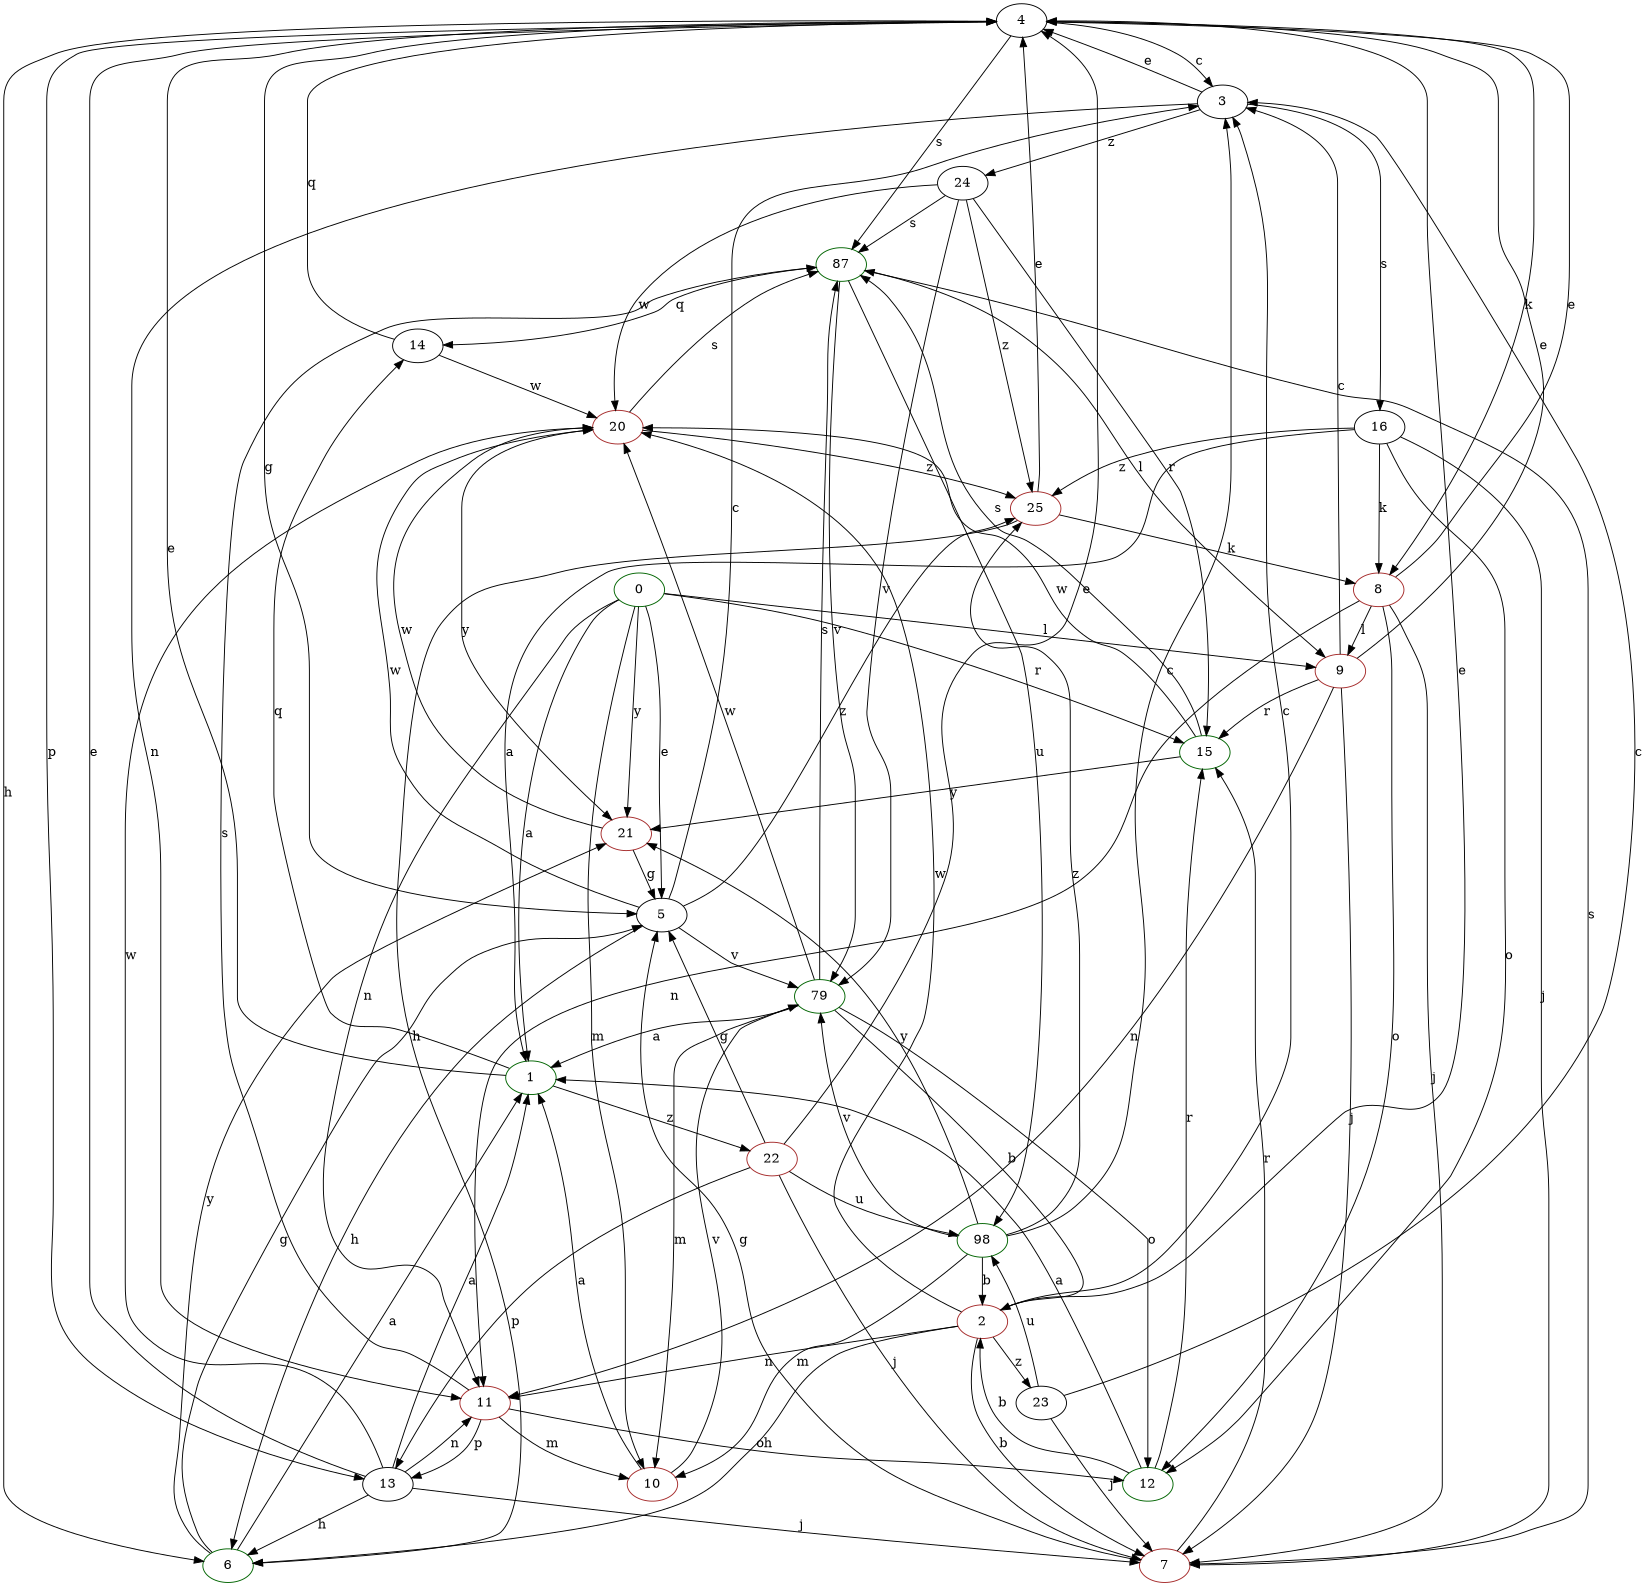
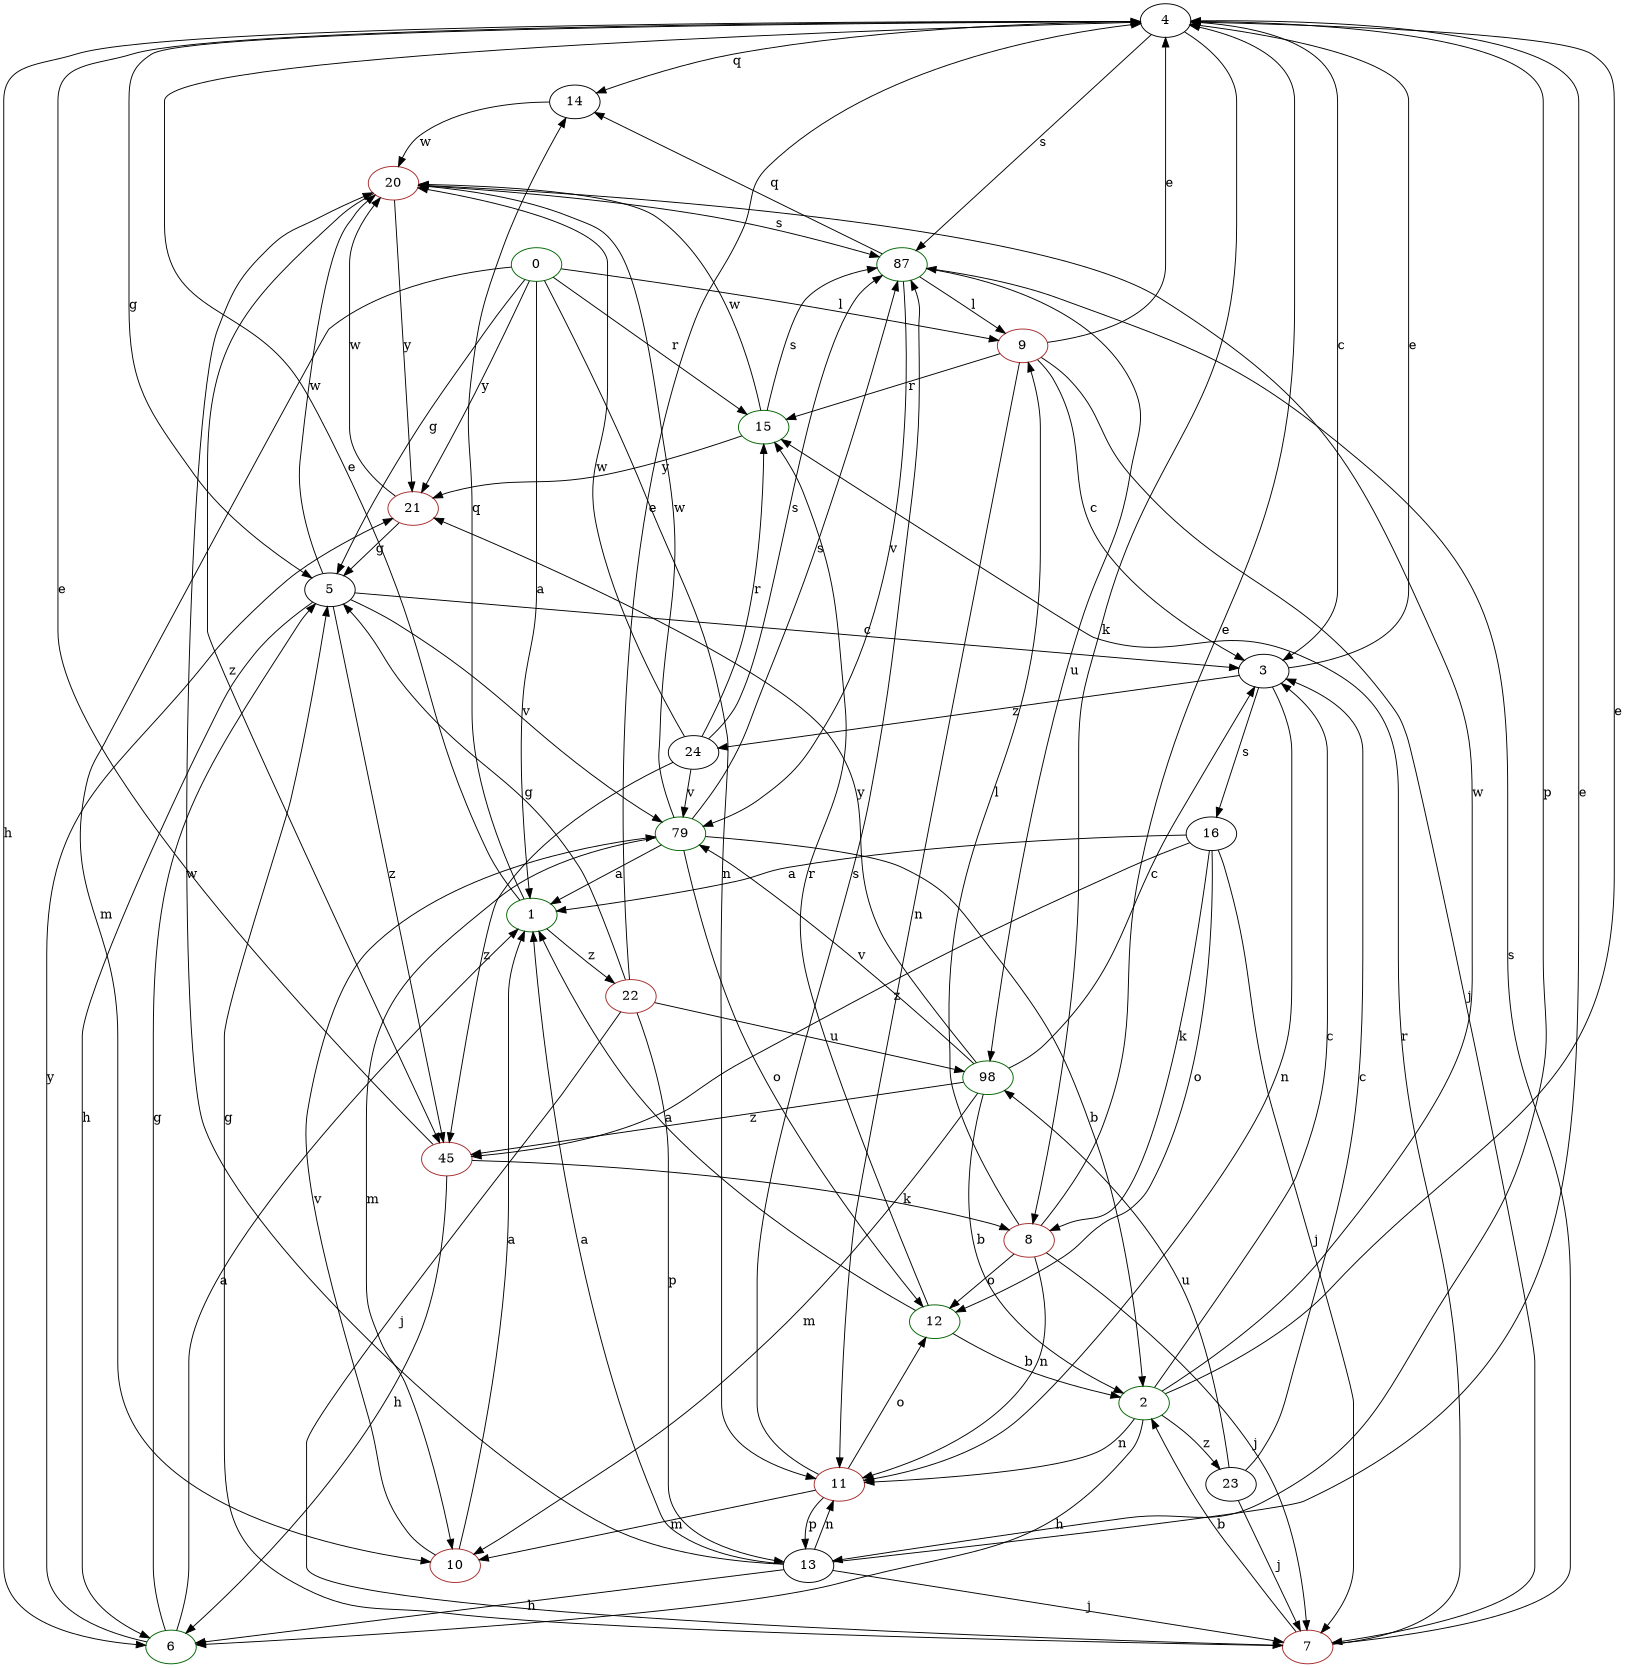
(498, 45) -> (843, 38)
(1036, 508) -> (447, 1159)
(665, 752) -> (434, 427)
(982, 1322) -> (1144, 1403)
(1007, 1459) -> (1220, 1534)
